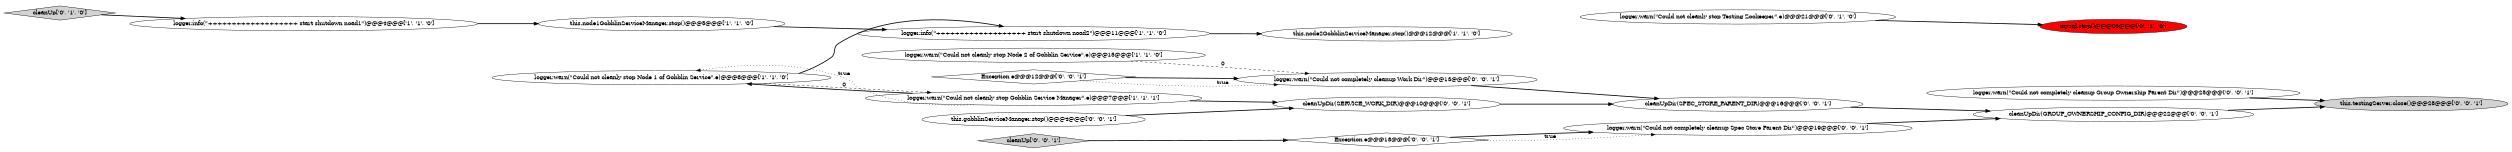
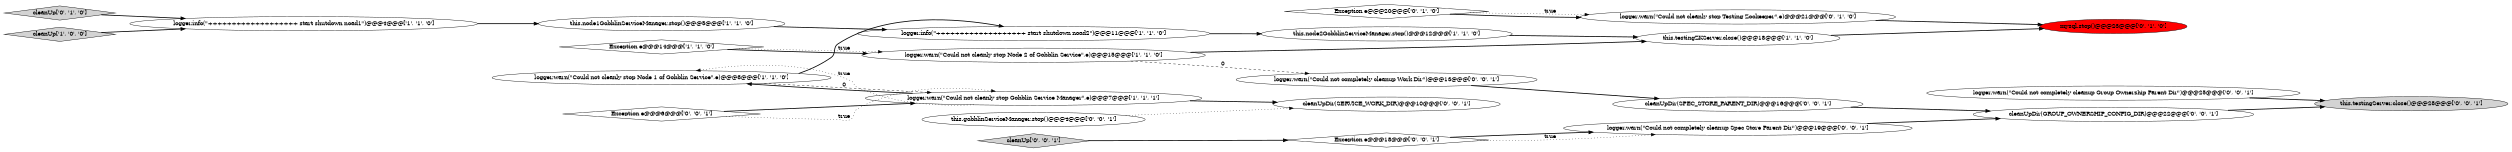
none -> (1387, 11)
none -> (60, 34)
none -> (1738, 38)
none -> (662, 47)
(1034, 77) -> none
(1554, 104) -> none
(1207, 112) -> (1207, 112)
none -> (662, 114)
